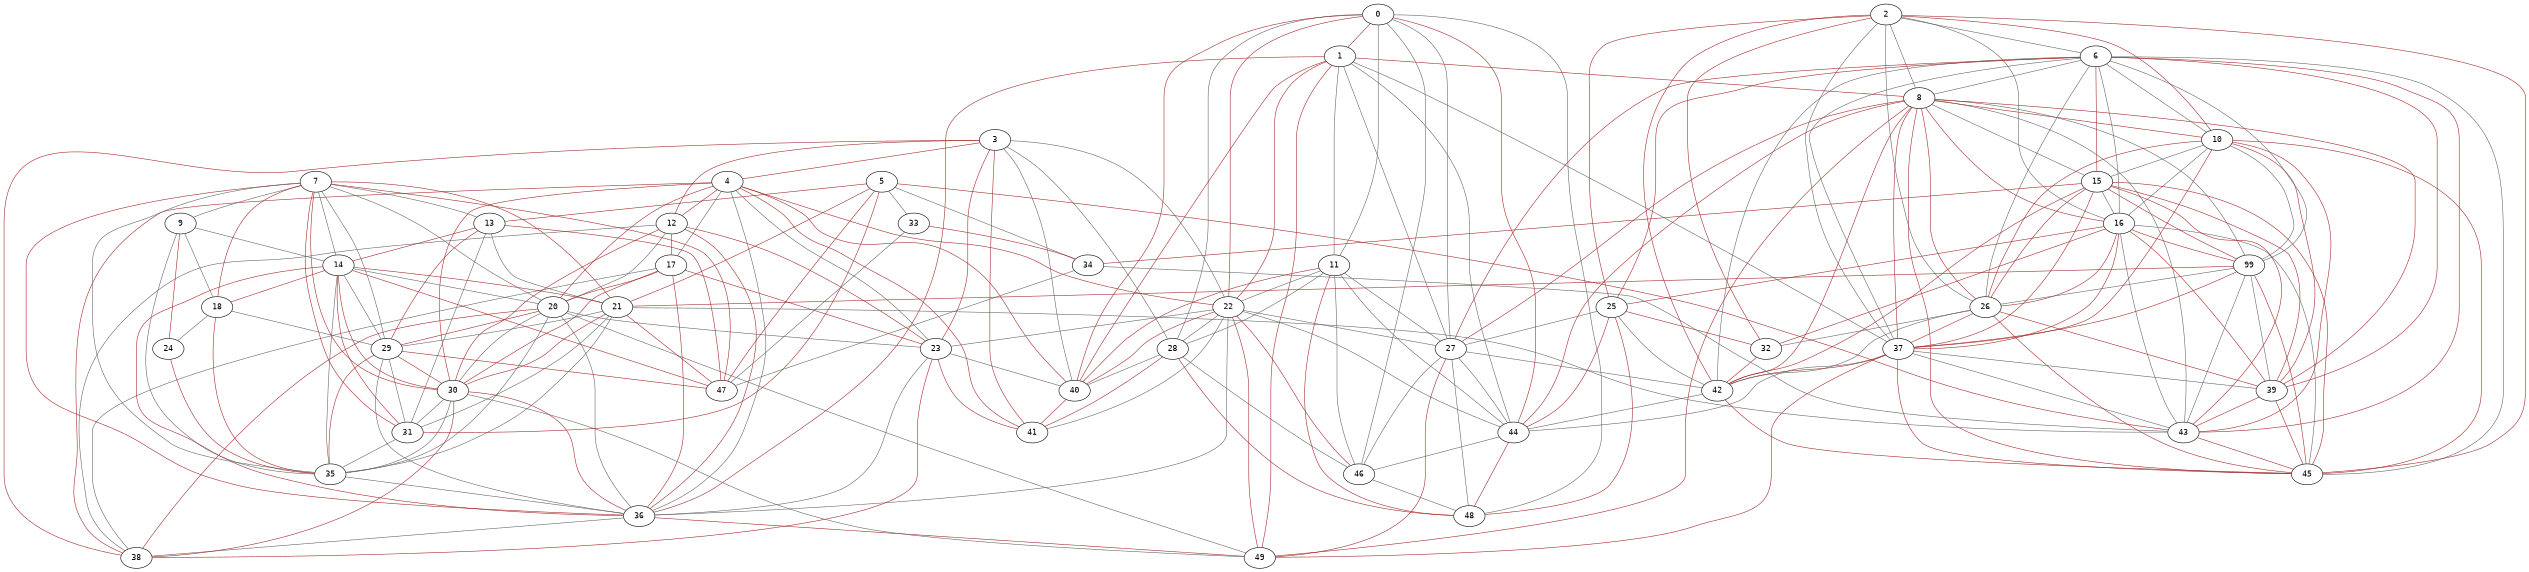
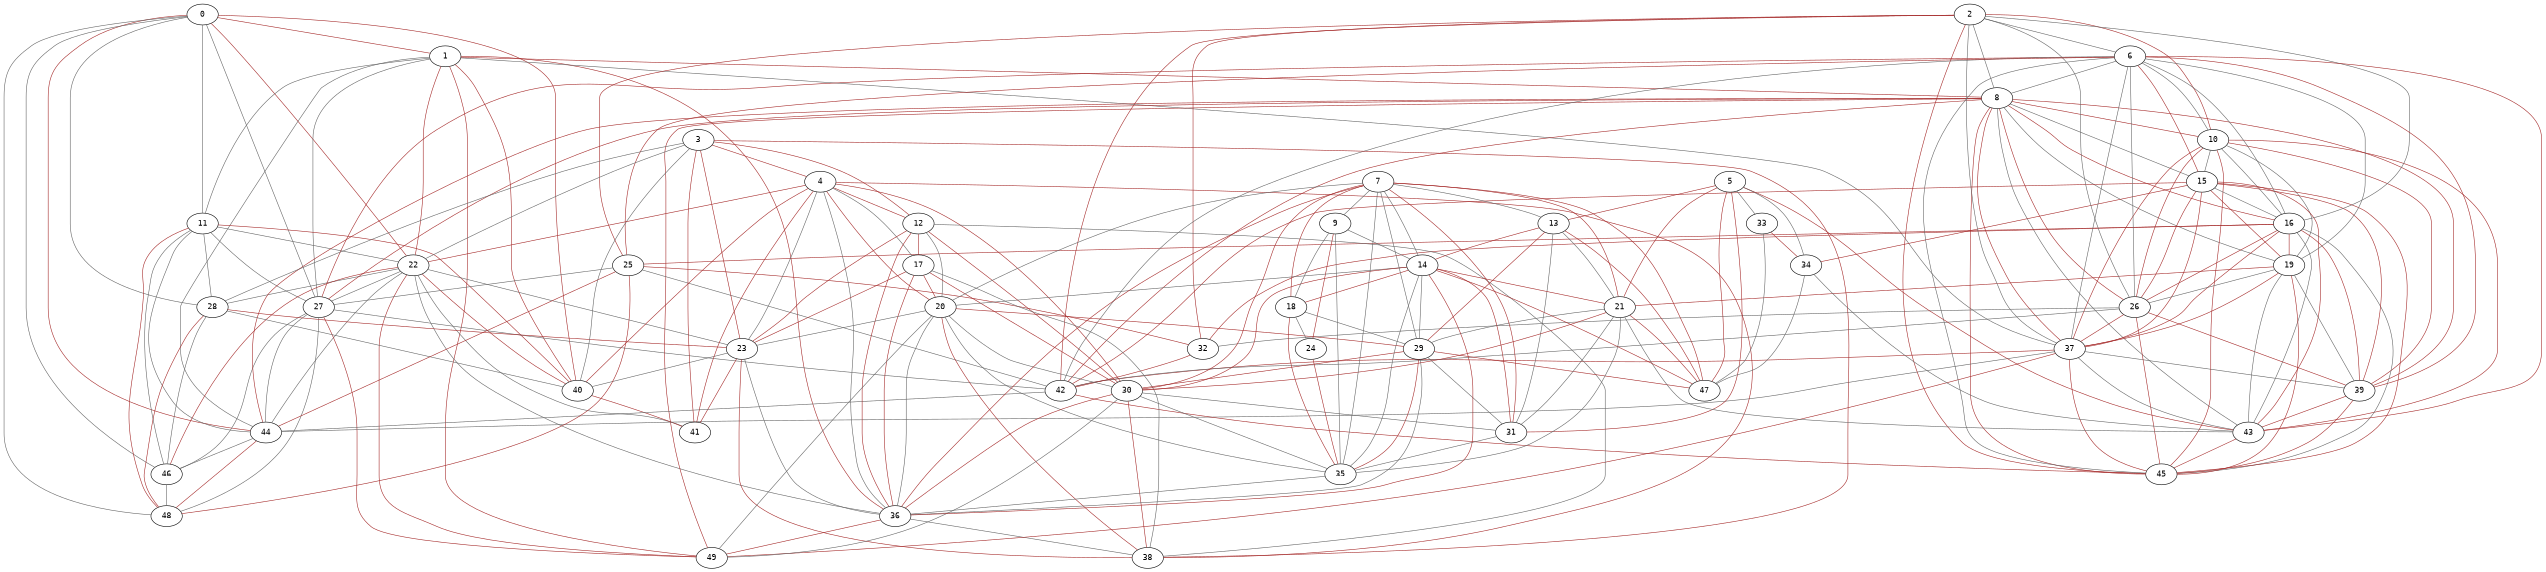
(2249, 265) -> (2289, 265)
(1106, 395) -> (439, 329)
